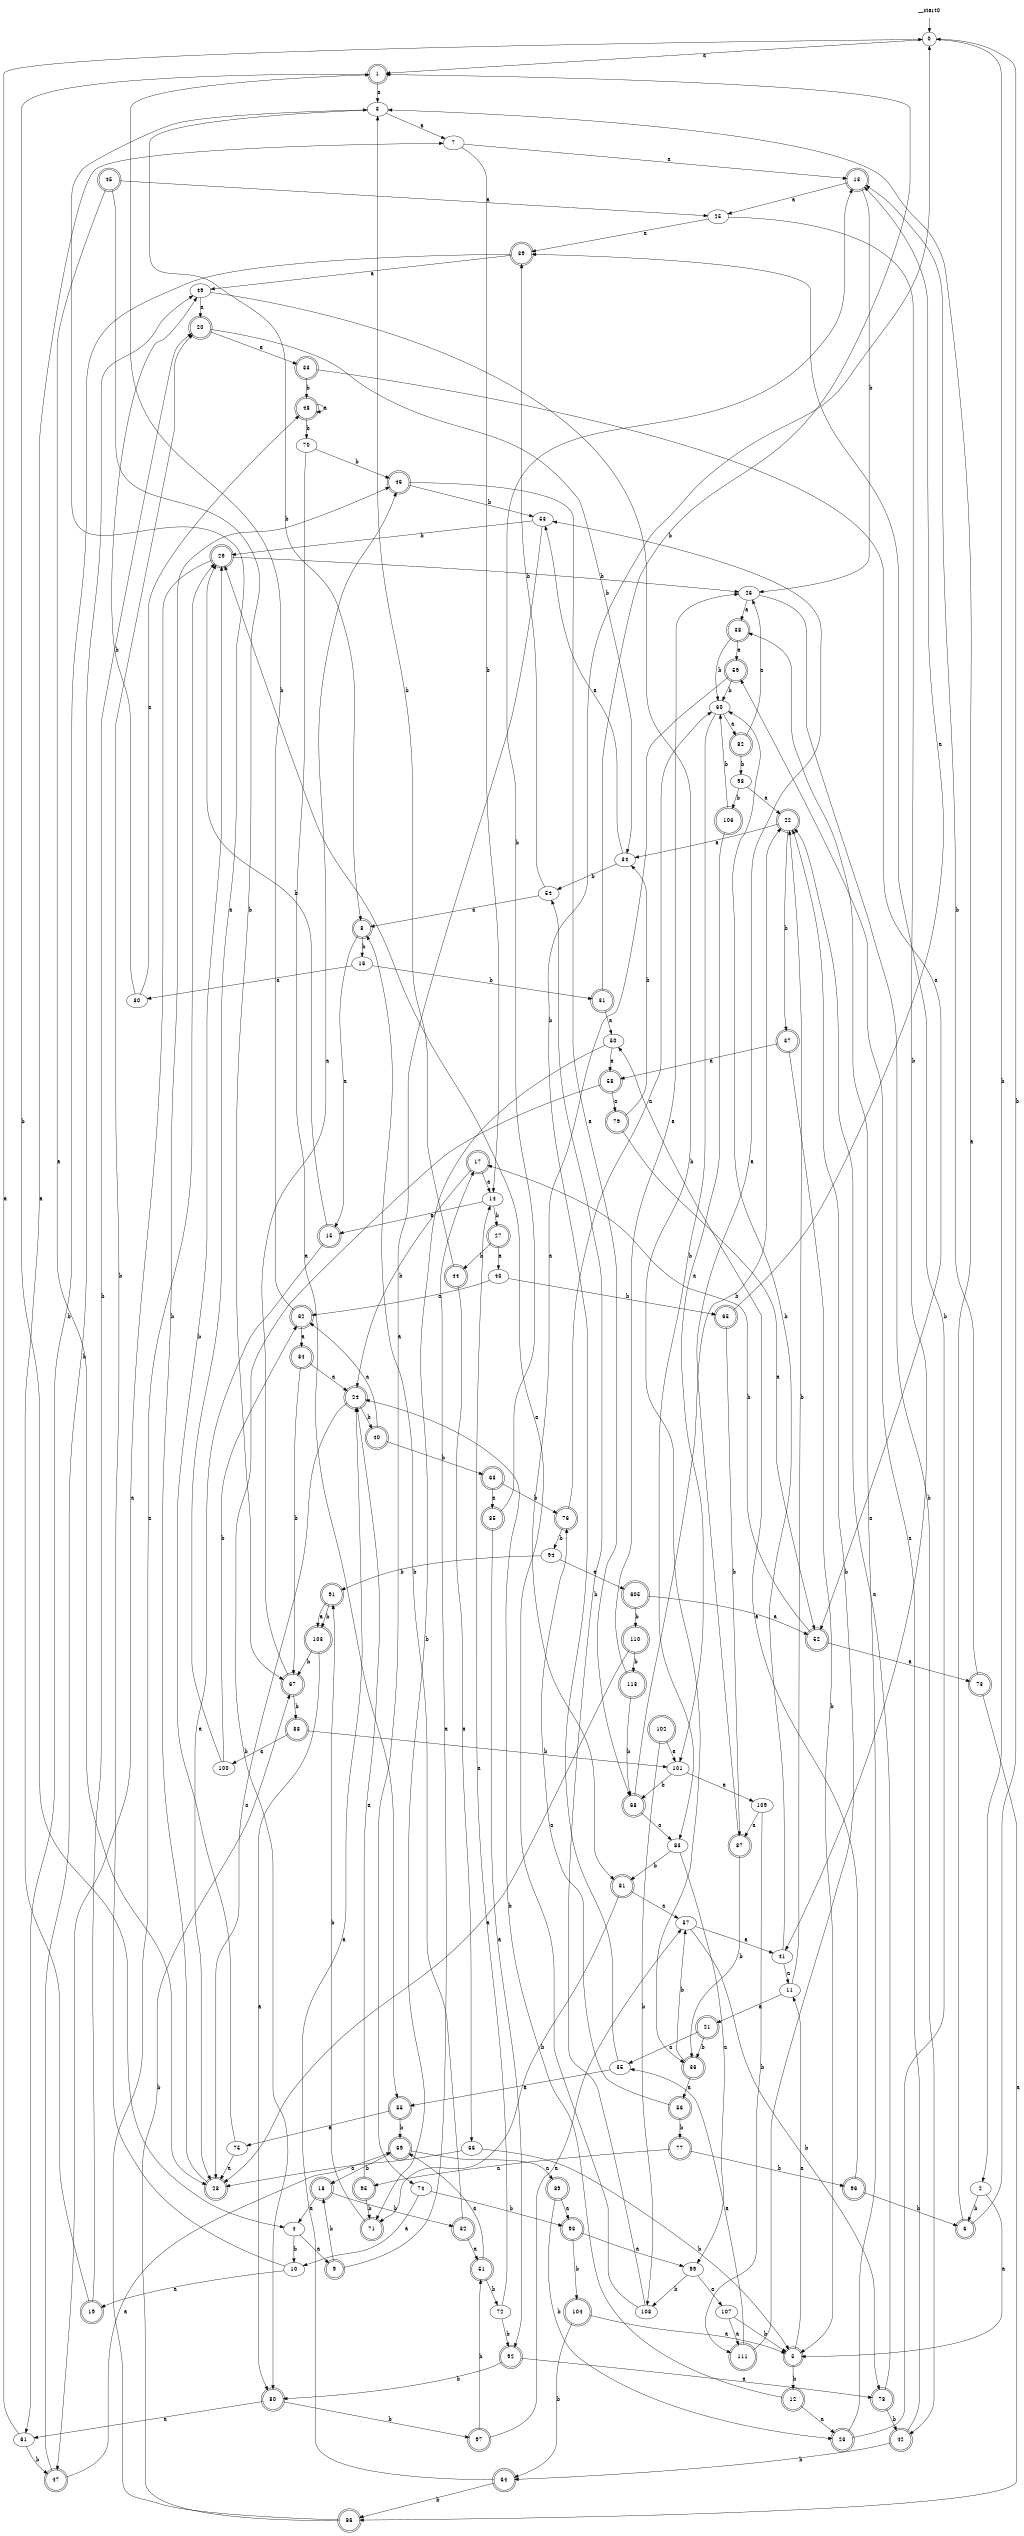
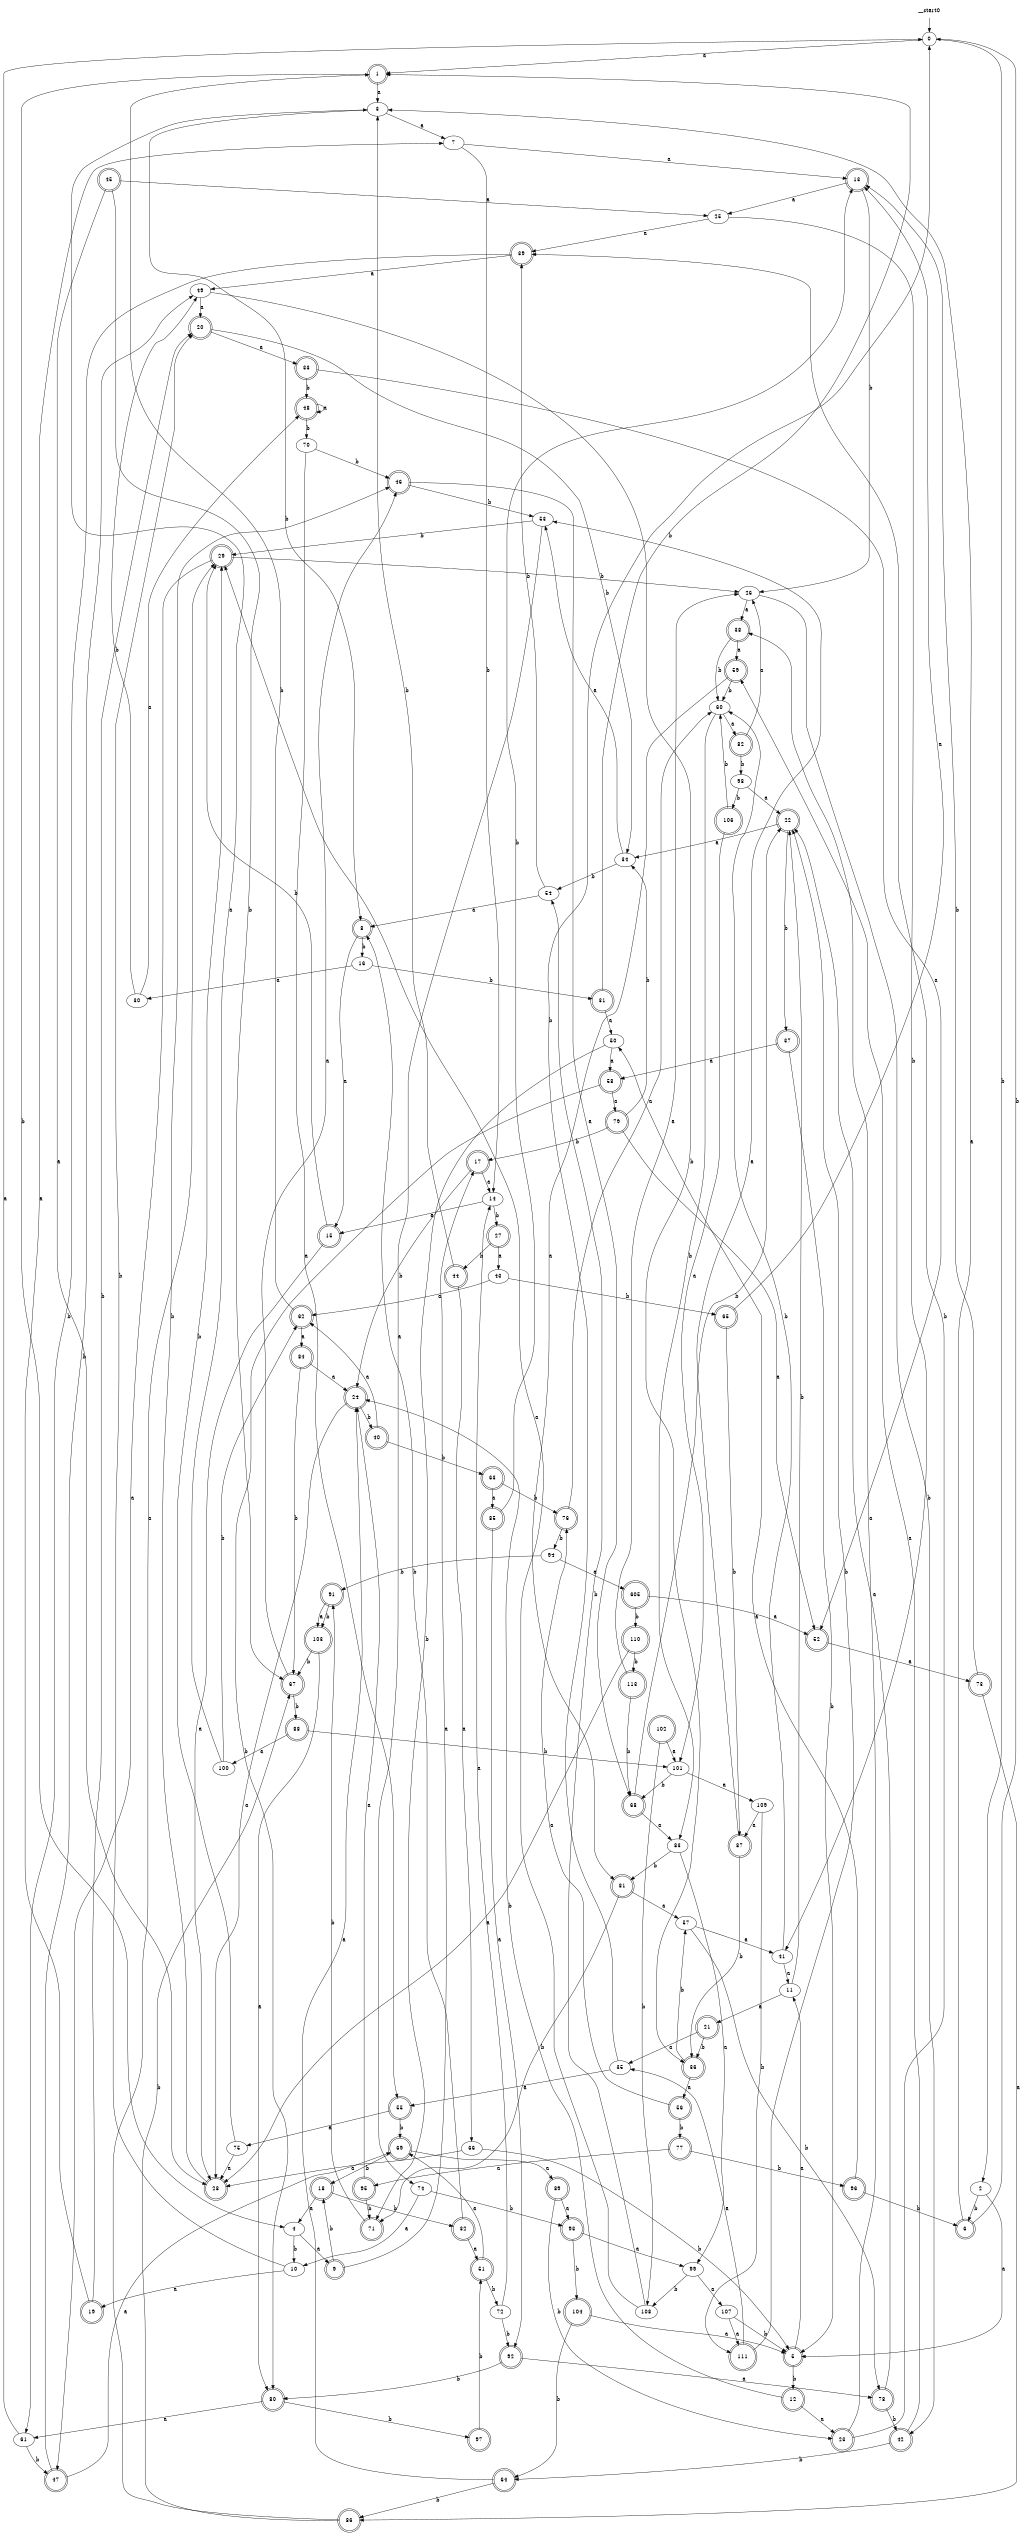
(747, 1332) -> (551, 1147)
(543, 2180) -> none
